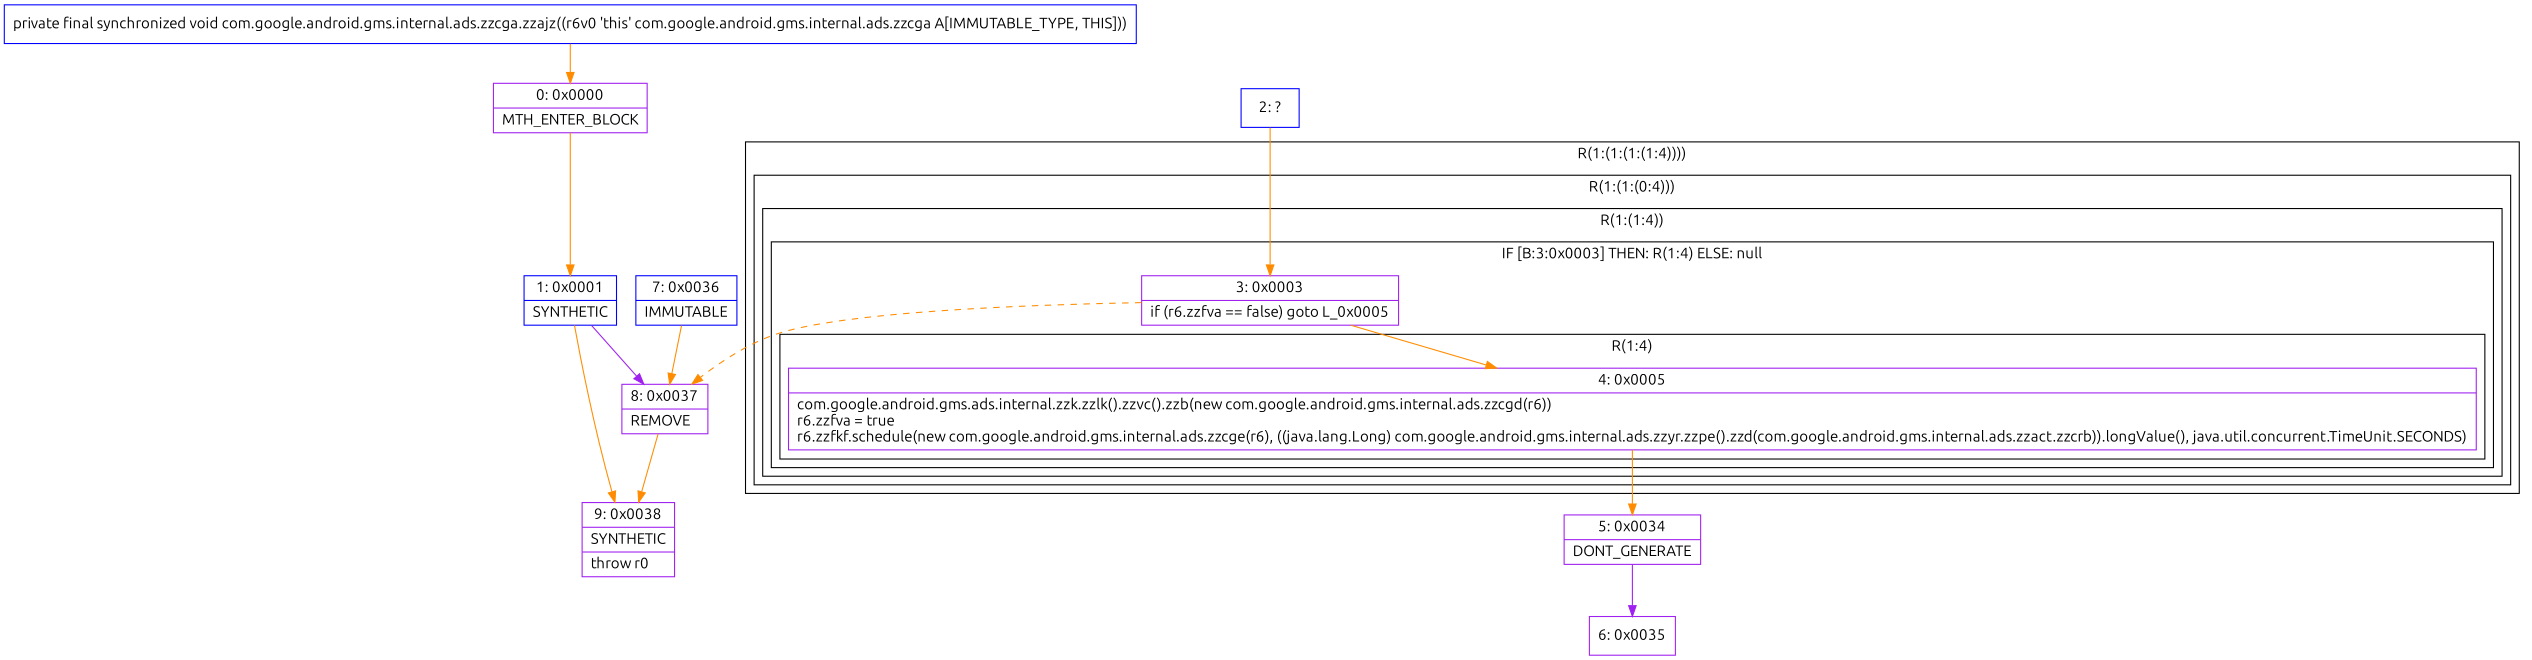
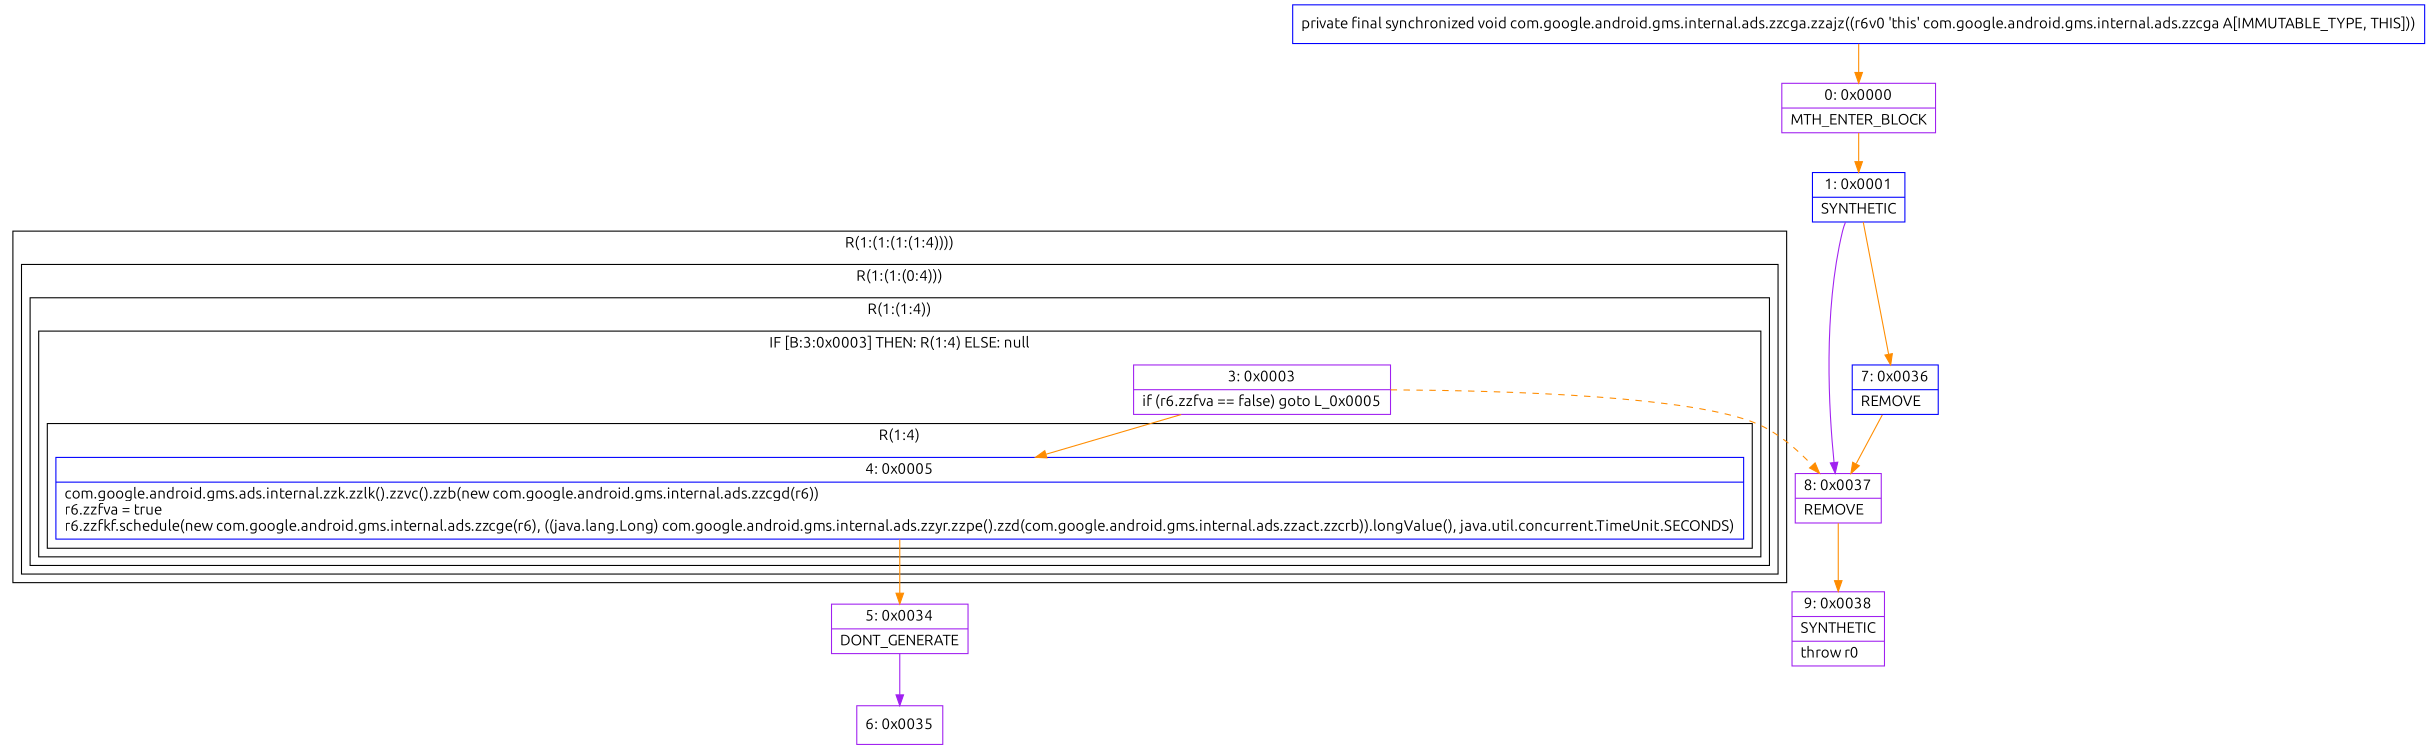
(1270, 108) -> none
(686, 312) -> (1891, 402)
(591, 409) -> (1876, 288)
(1632, 409) -> (900, 498)
